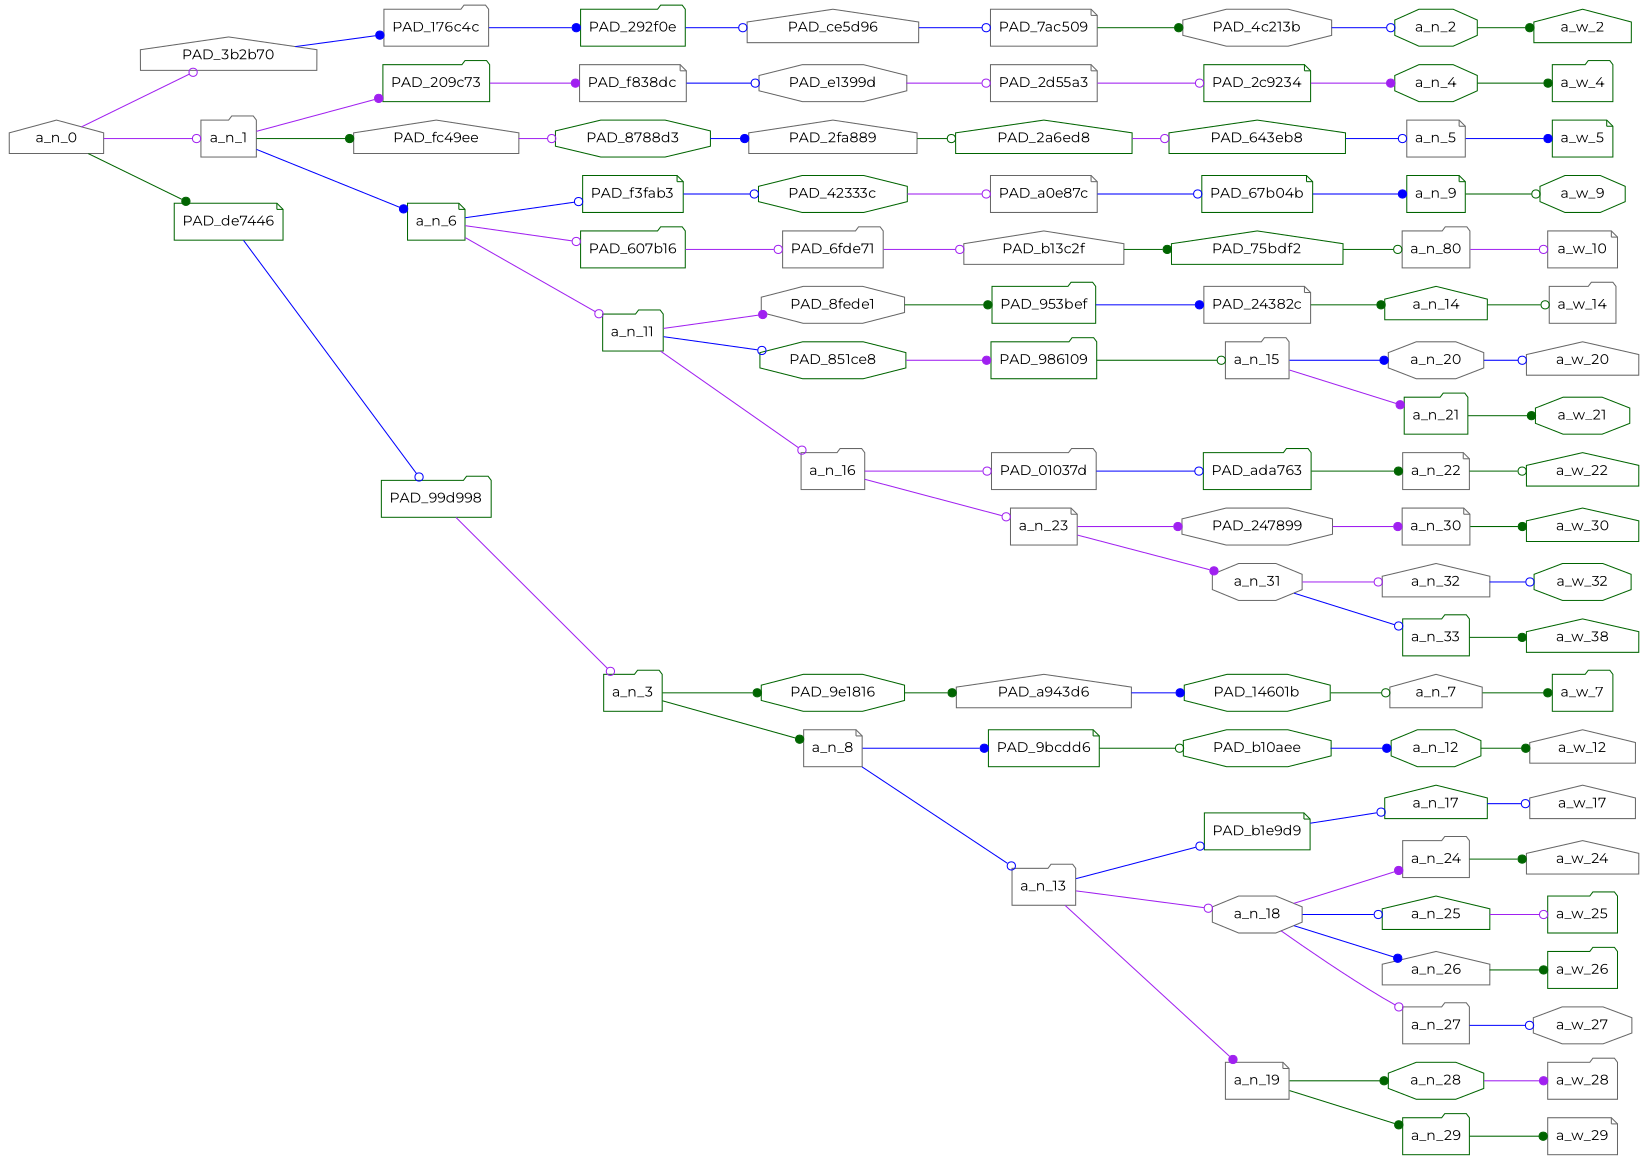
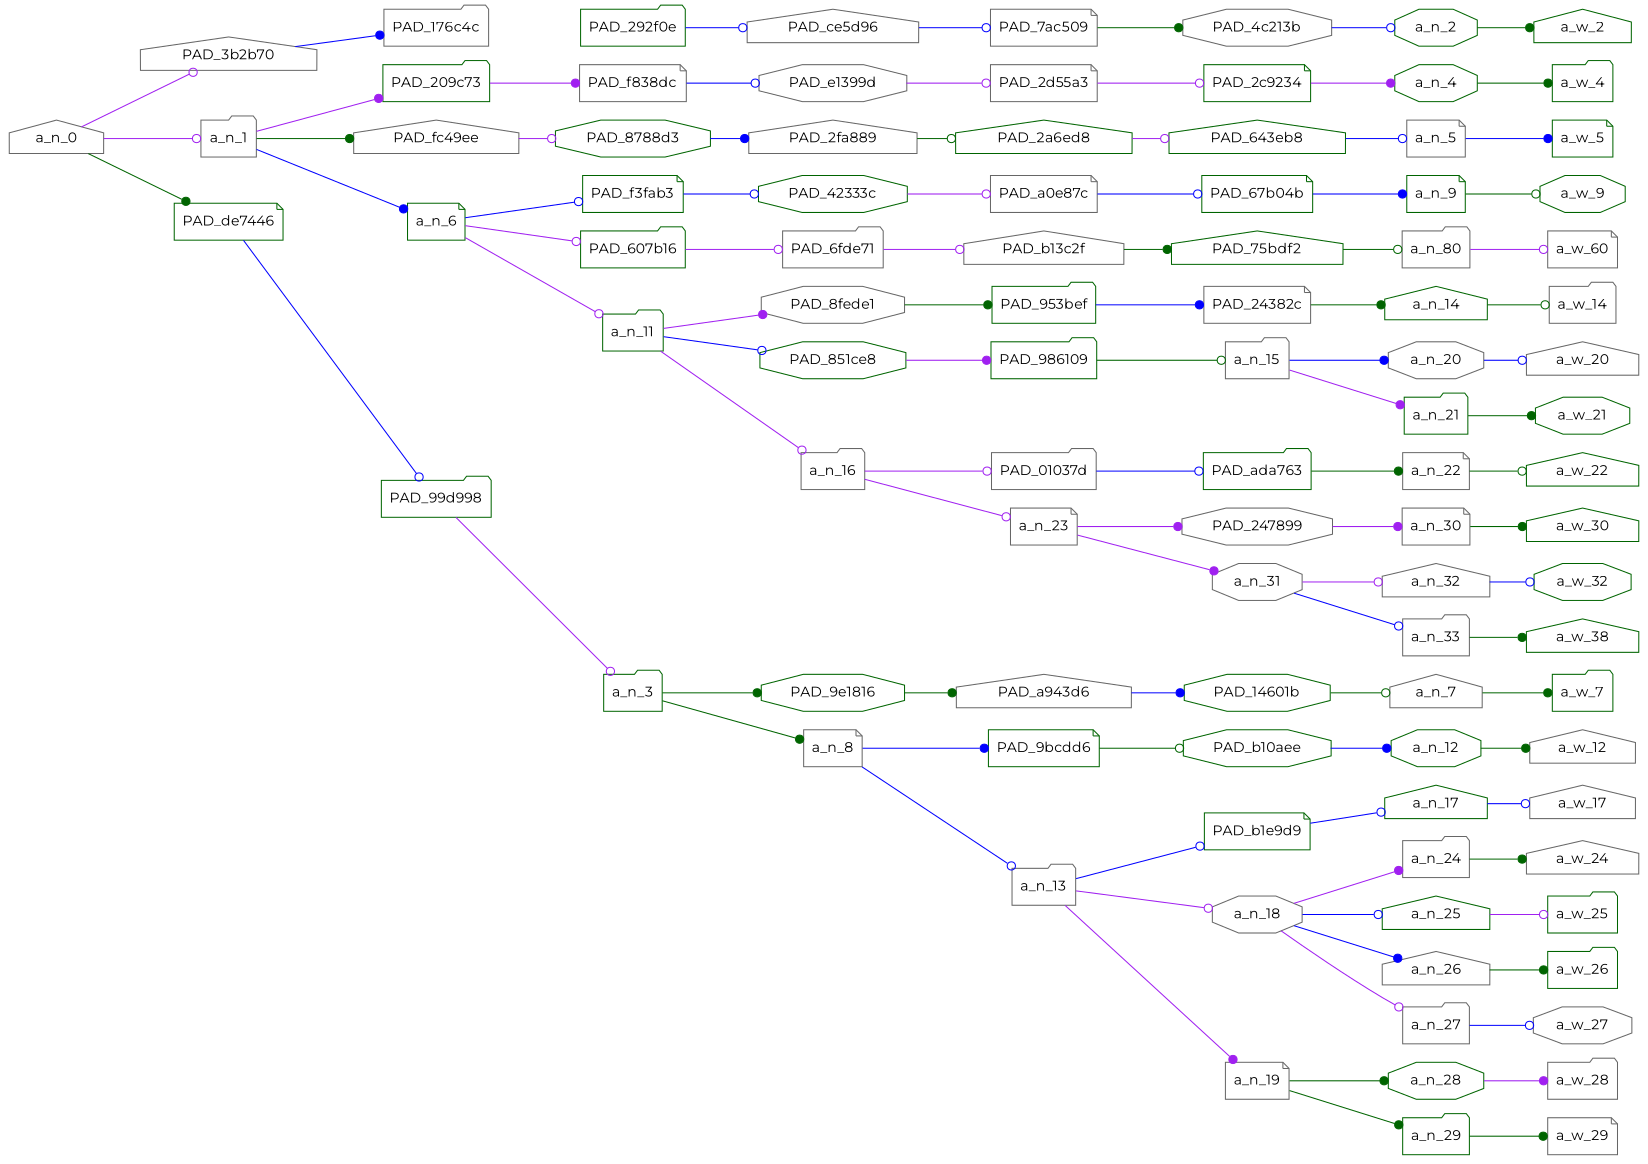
(530, 28) -> none
(1583, 249) -> (1583, 249)
(1436, 637) -> (1436, 637)
